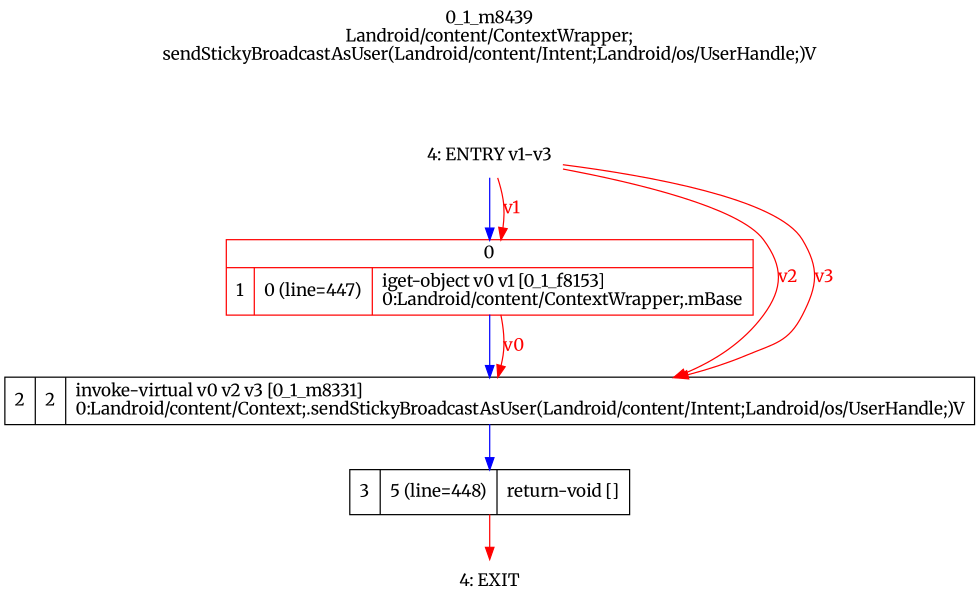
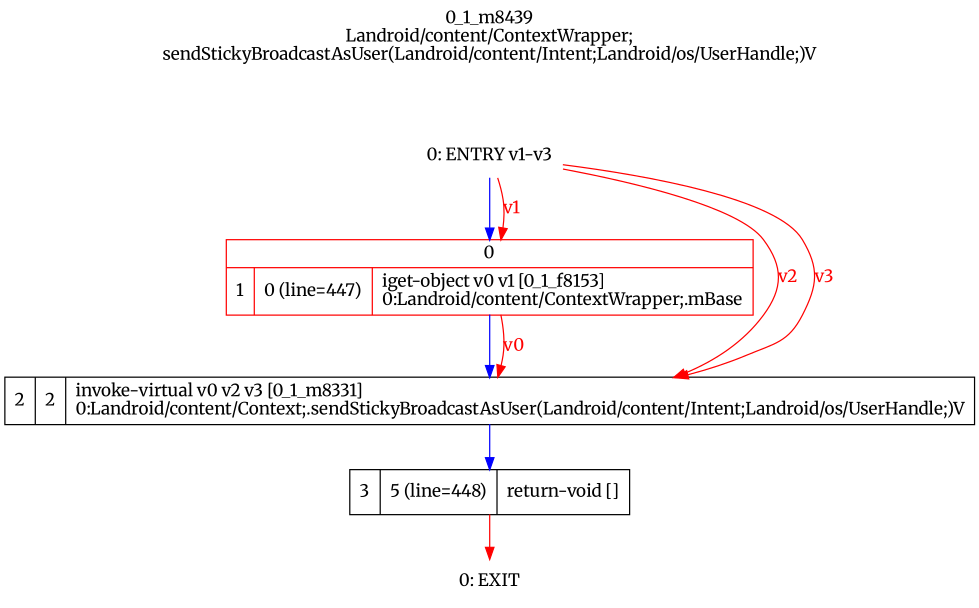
(490, 156) -> (490, 156)
(490, 582) -> (490, 582)
